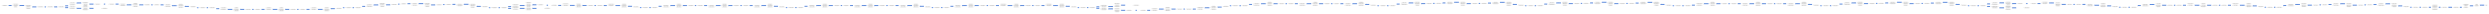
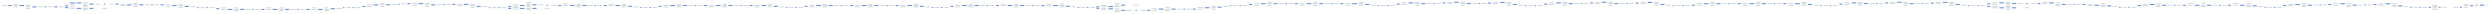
(72, 3) -> (72, 3)
(2450, 7) -> none
